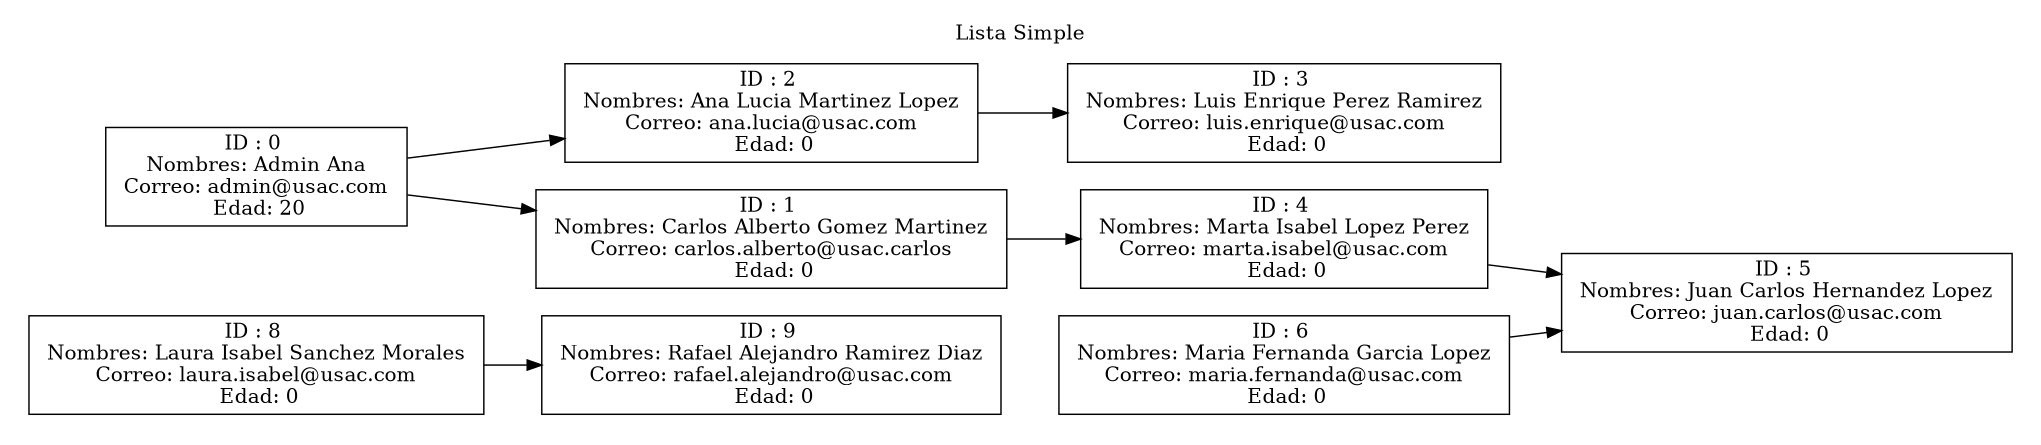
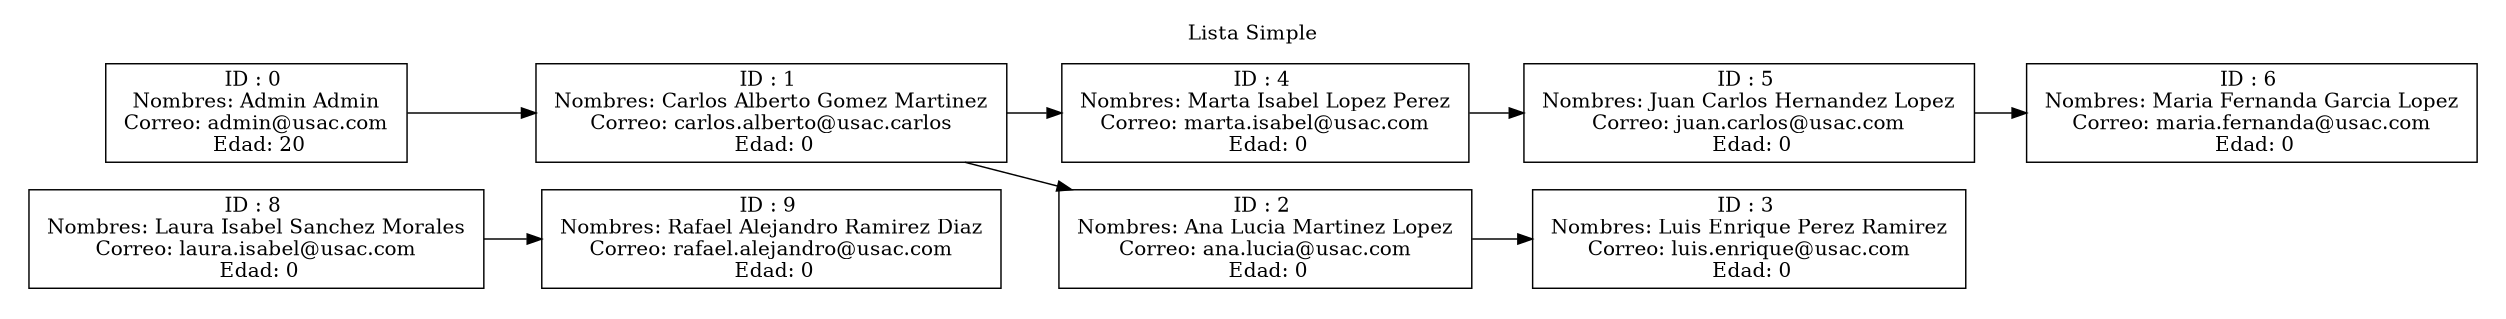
(479, 149) -> (1011, 174)
(256, 165) -> (256, 101)
(1528, 335) -> (1993, 113)
